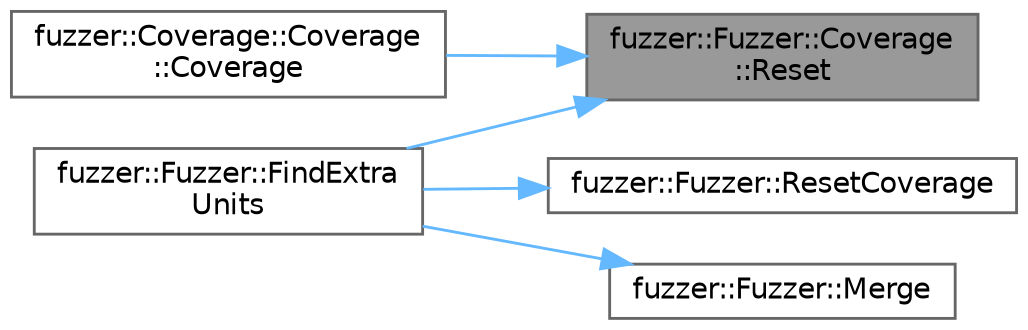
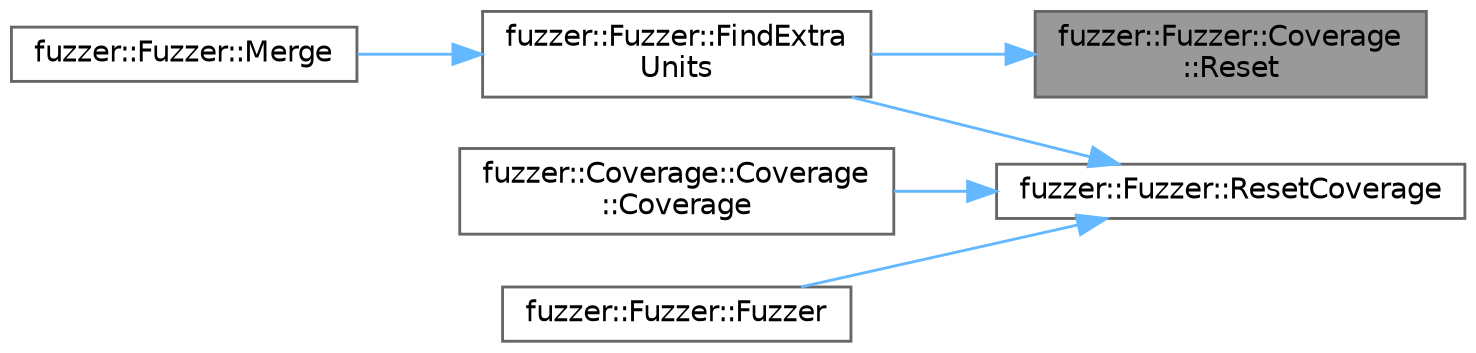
(502, 56) -> (931, 191)
(512, 243) -> (405, 54)
none -> (677, 314)
